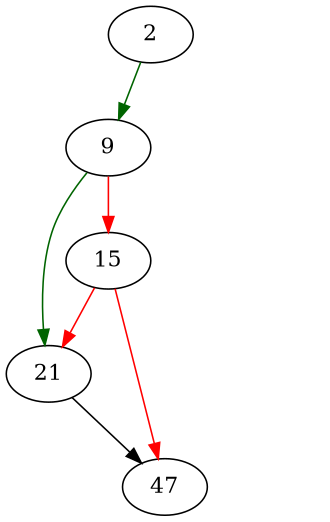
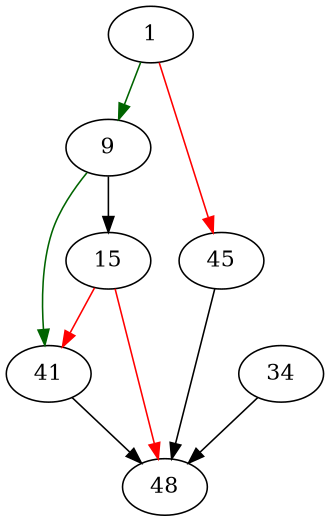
(151, 35) -> (151, 35)
(108, 197) -> (108, 197)
none -> (221, 261)
(49, 374) -> (49, 374)
none -> (281, 374)
(165, 487) -> (165, 487)
